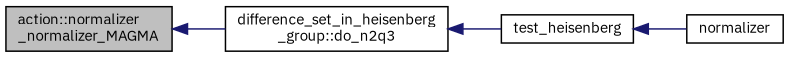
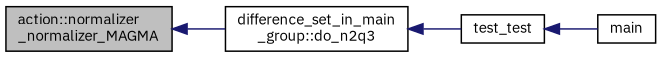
(337, 29) -> (317, 29)
(567, 29) -> (503, 29)
(735, 29) -> (627, 29)
